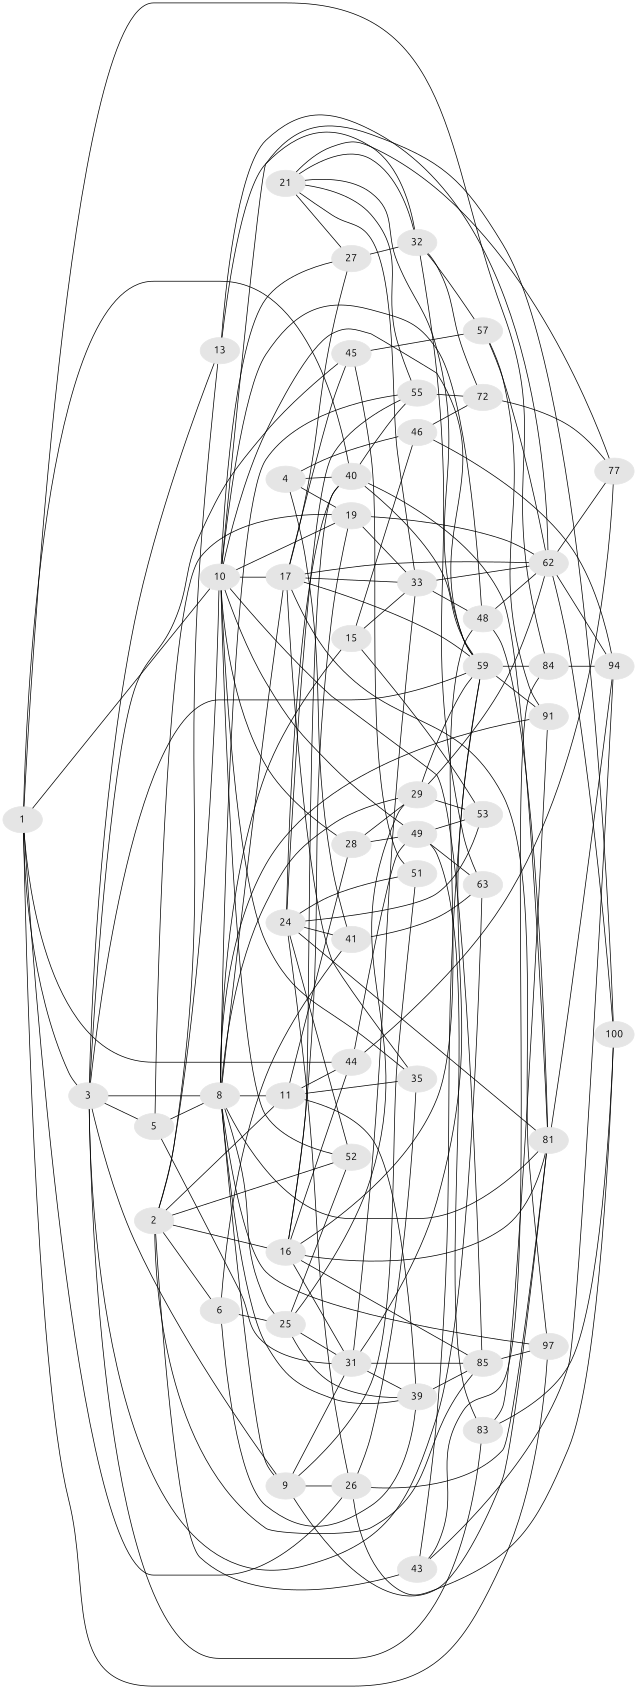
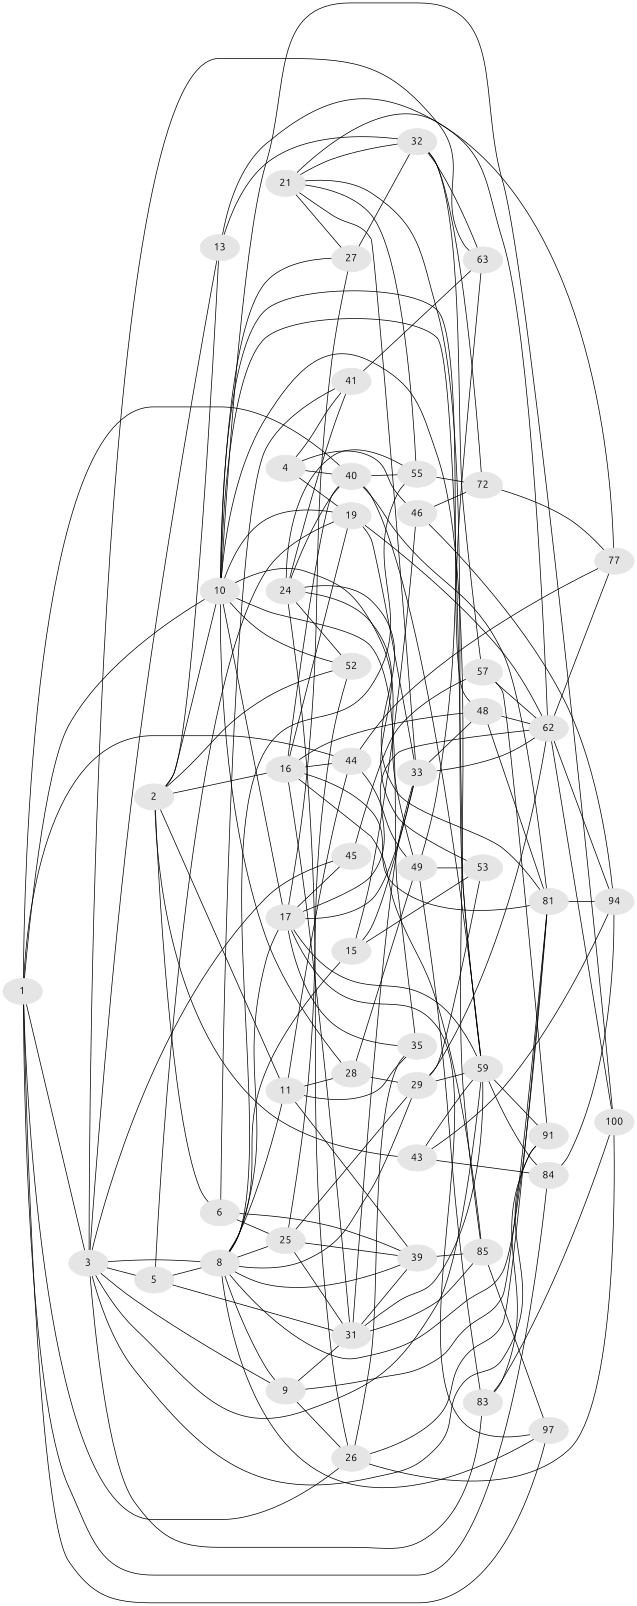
(283, 841) -> (386, 1475)
(417, 874) -> none
(254, 1518) -> none
